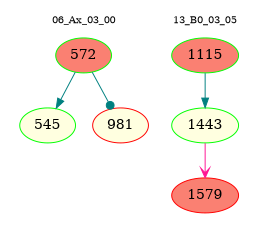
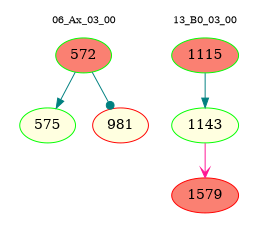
(205, 21) -> (205, 21)
(48, 125) -> (48, 125)
(205, 125) -> (205, 125)
